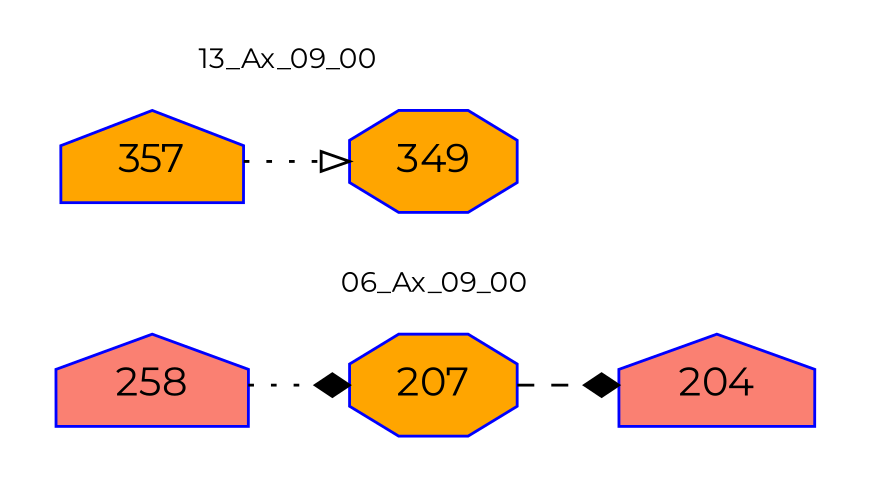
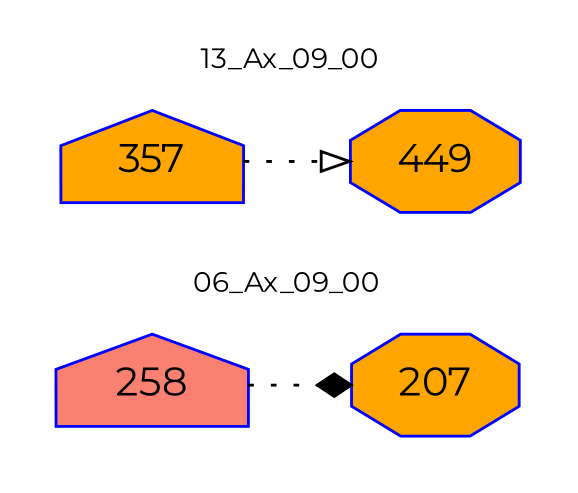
(433, 161) -> (435, 161)
(717, 385) -> none
